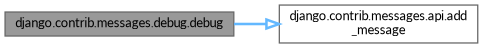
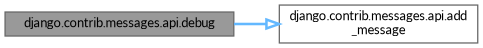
(119, 24) -> (119, 24)
